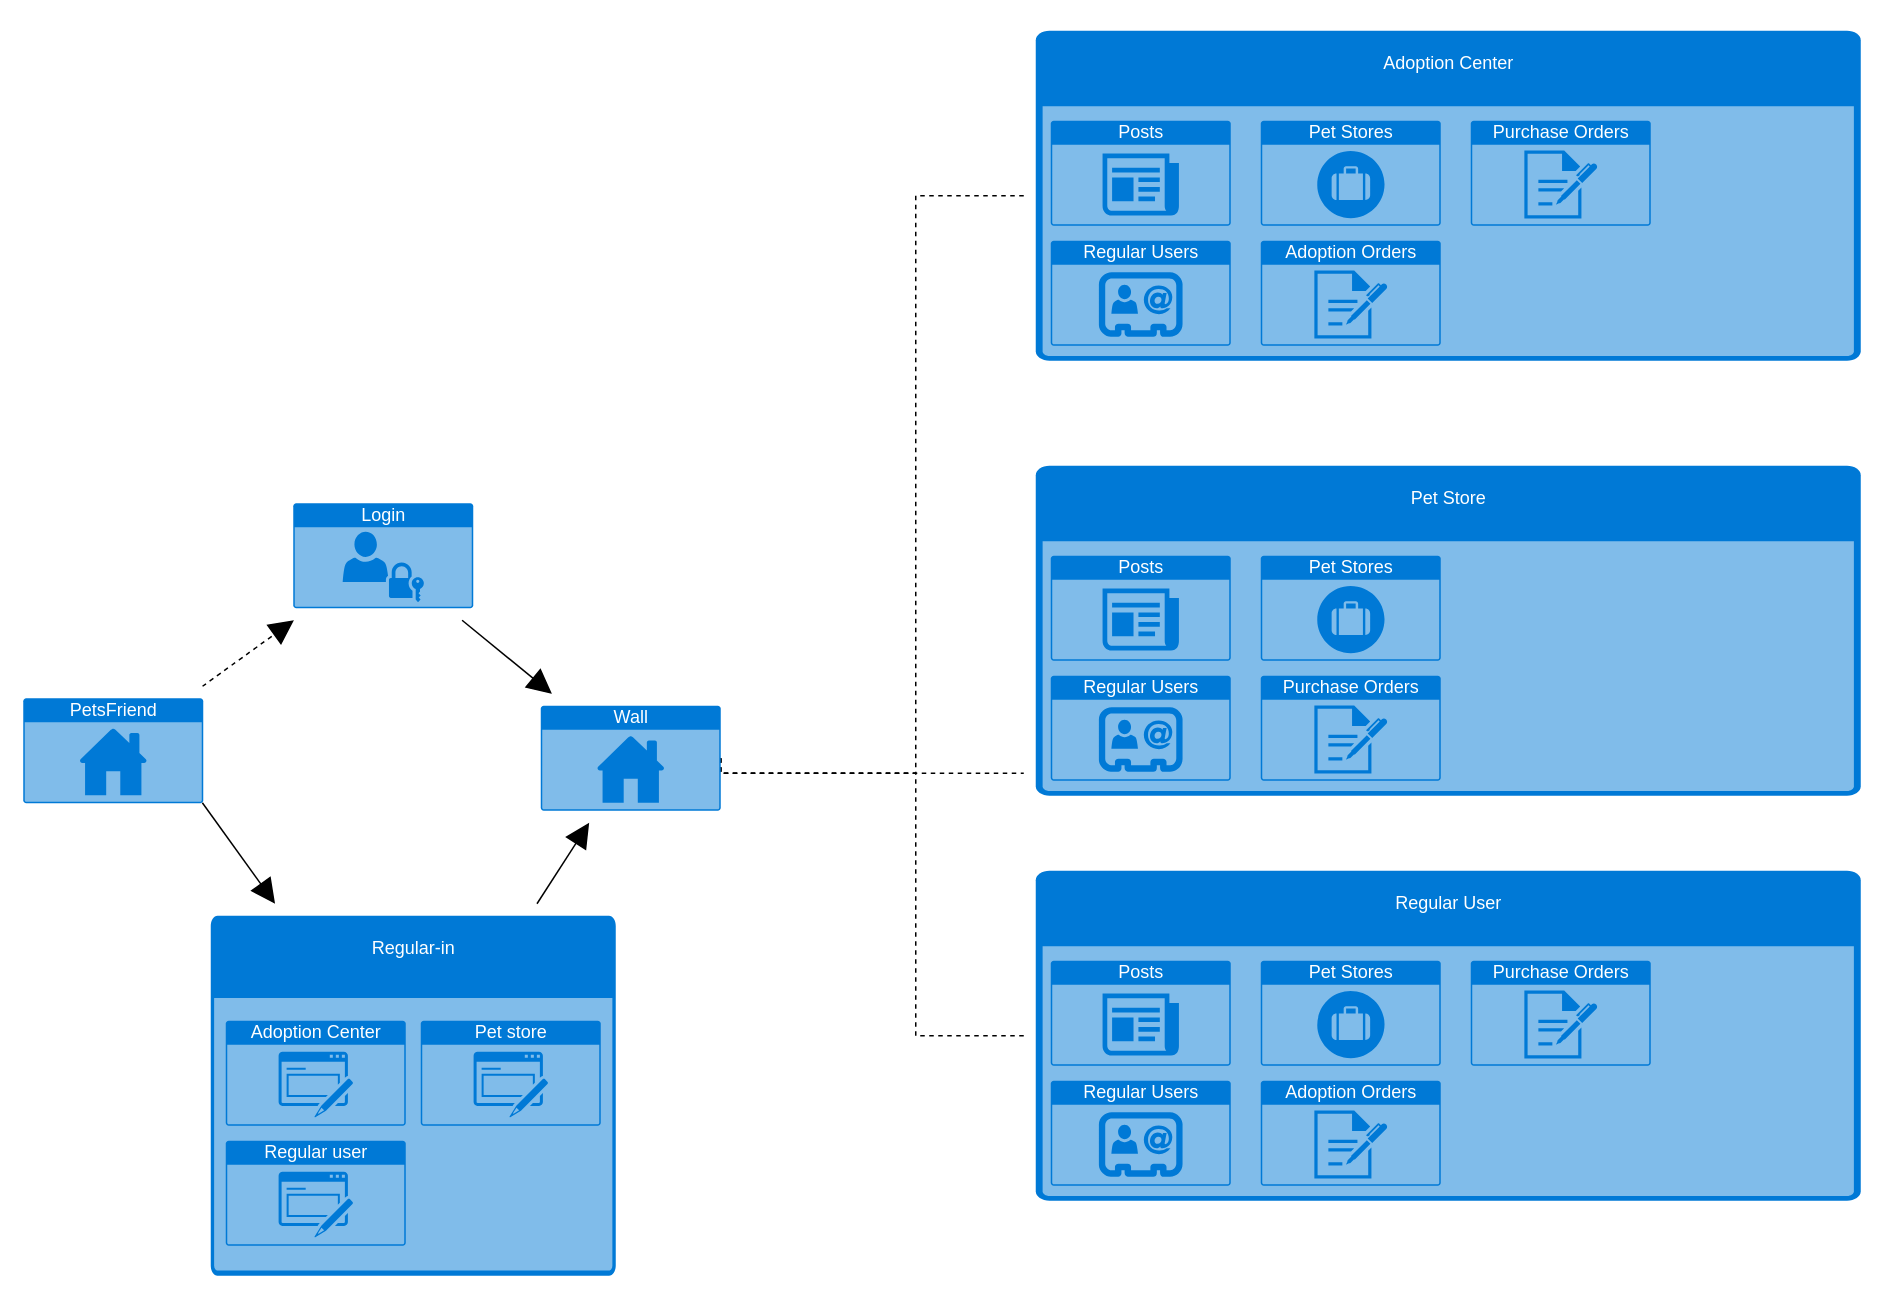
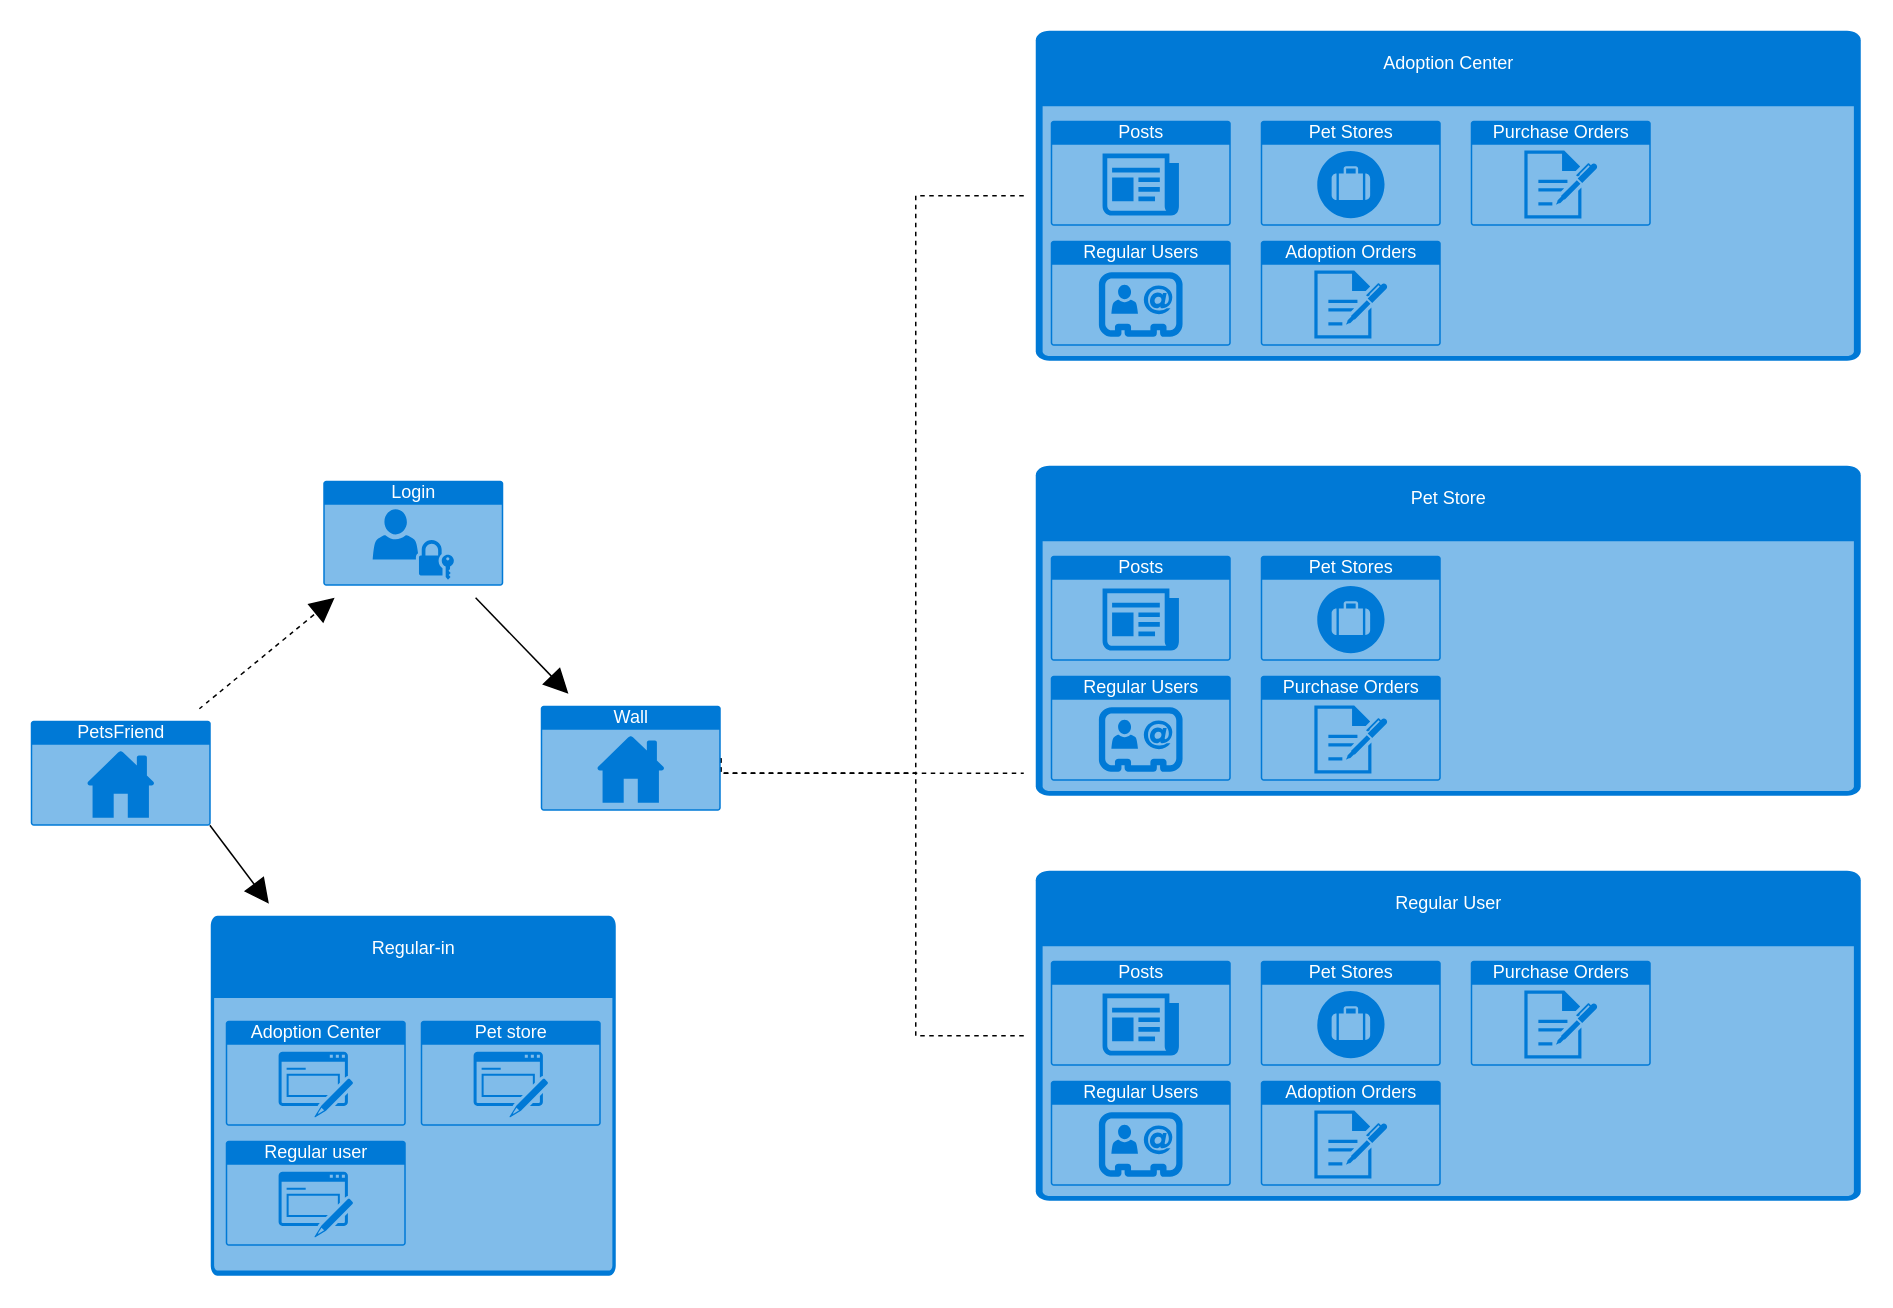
(383, 556) -> (413, 533)
(113, 751) -> (121, 773)
(557, 873) -> none
